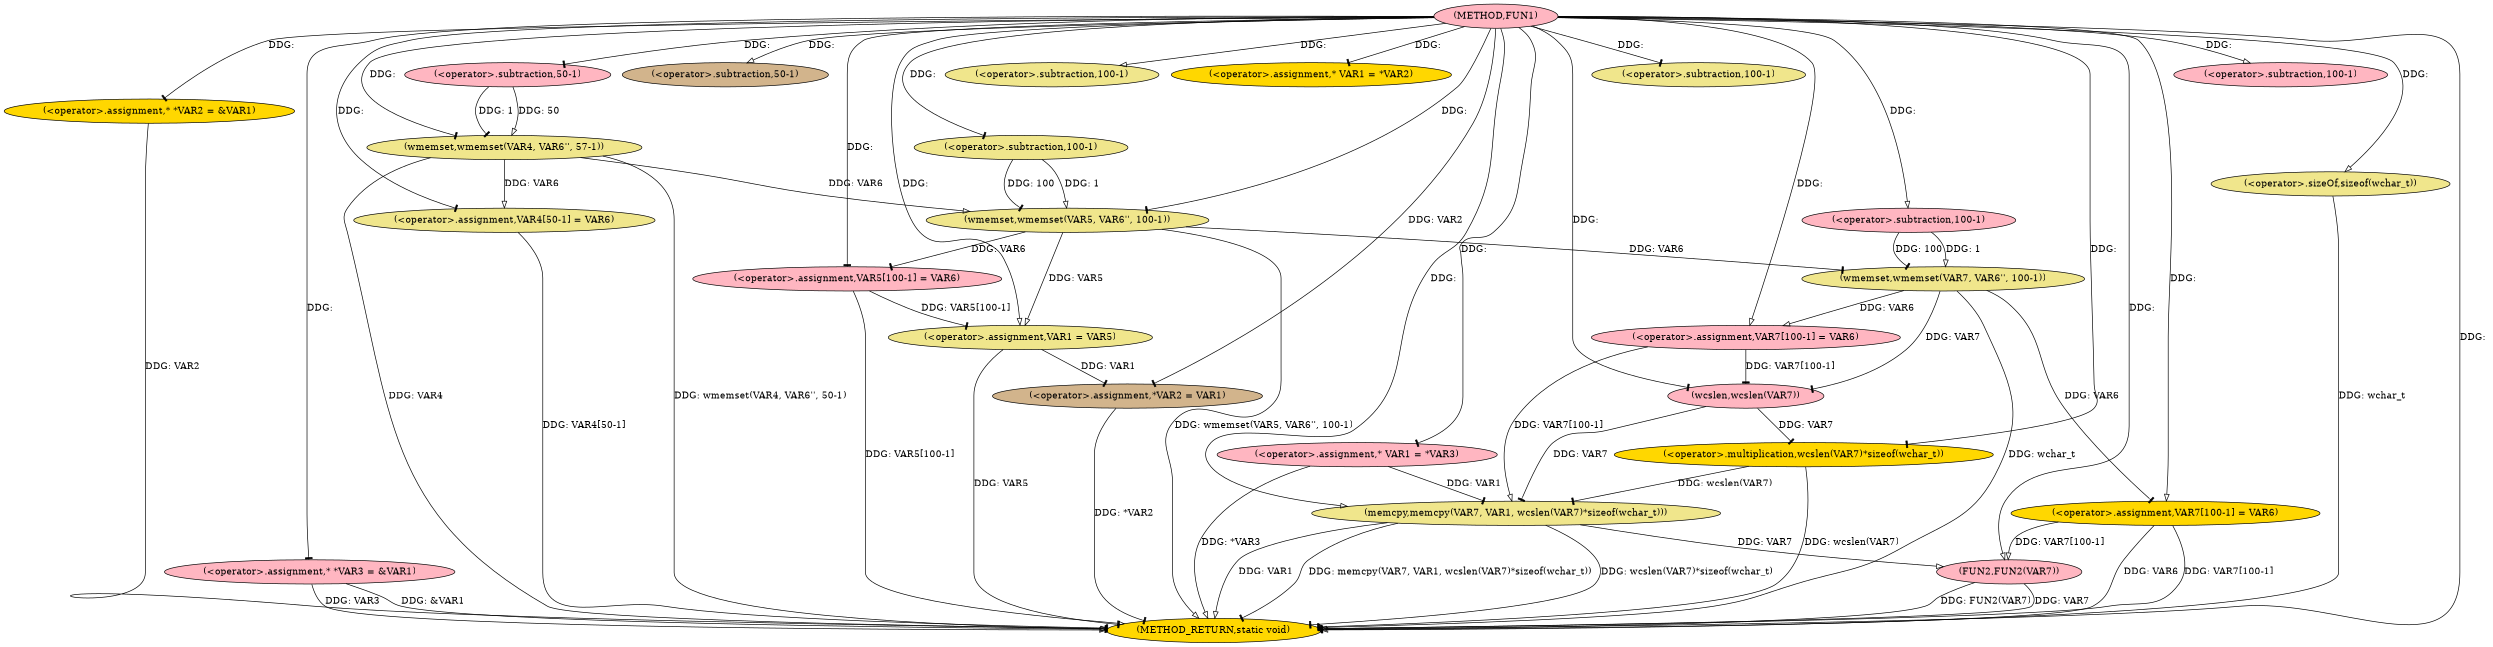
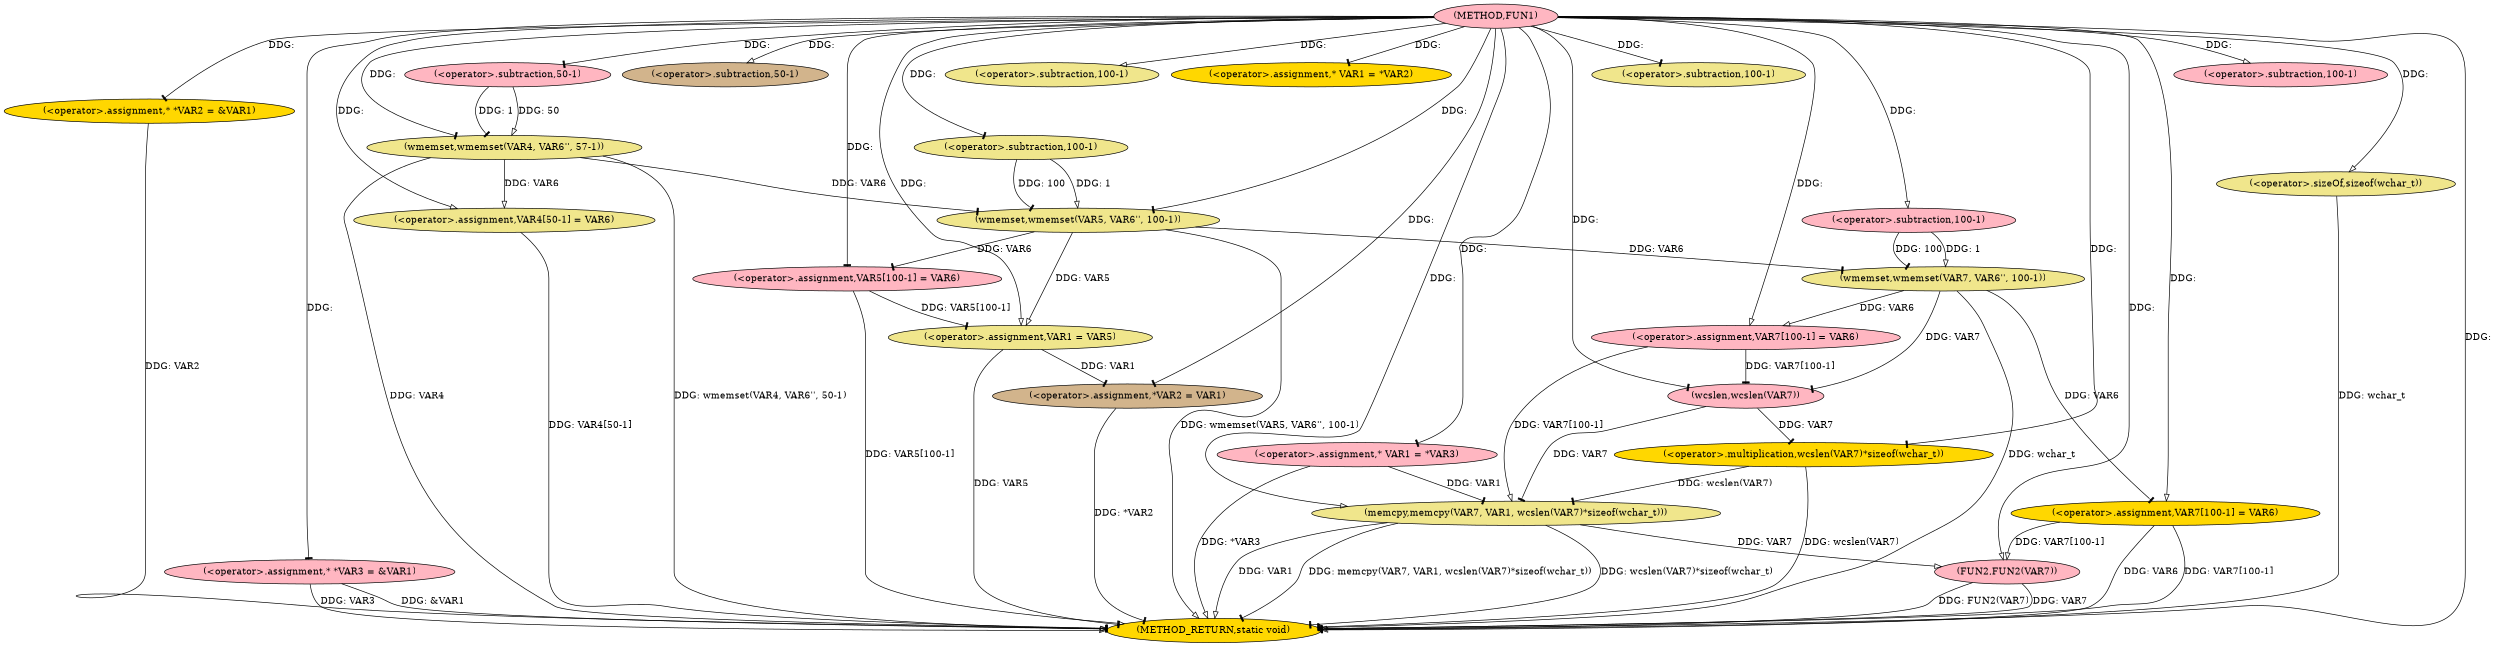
(785, 22) -> (787, 22)
(771, 187) -> (777, 188)
(1436, 220) -> (1423, 220)
